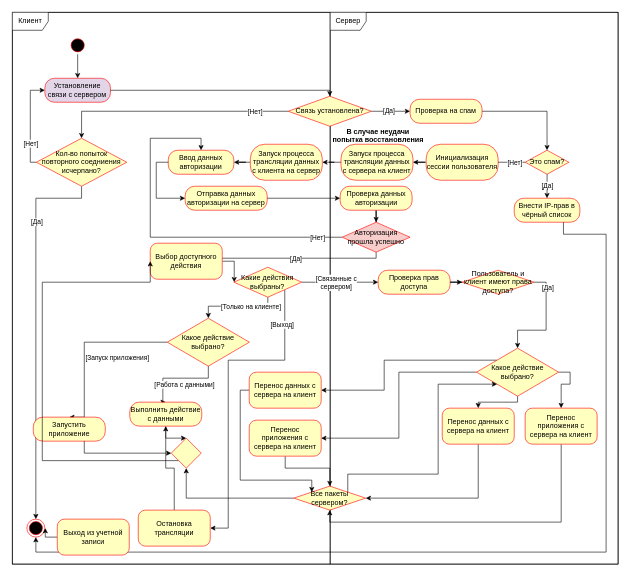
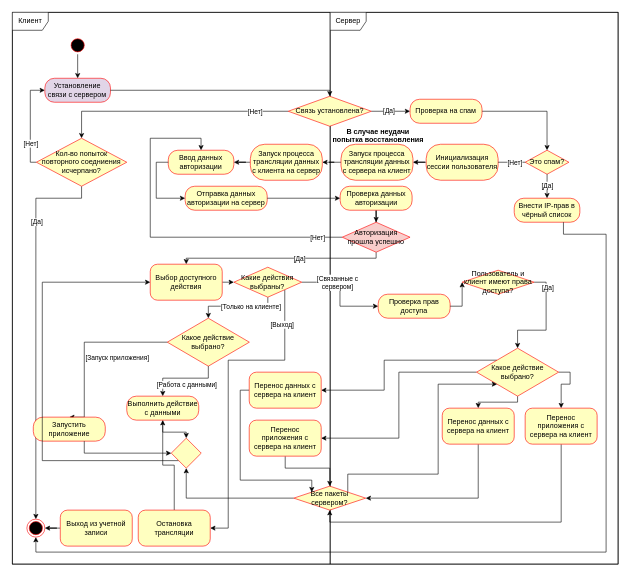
(186, 261) -> (186, 282)
(414, 282) -> (414, 306)
(166, 414) -> (163, 408)
(93, 537) -> (96, 528)
